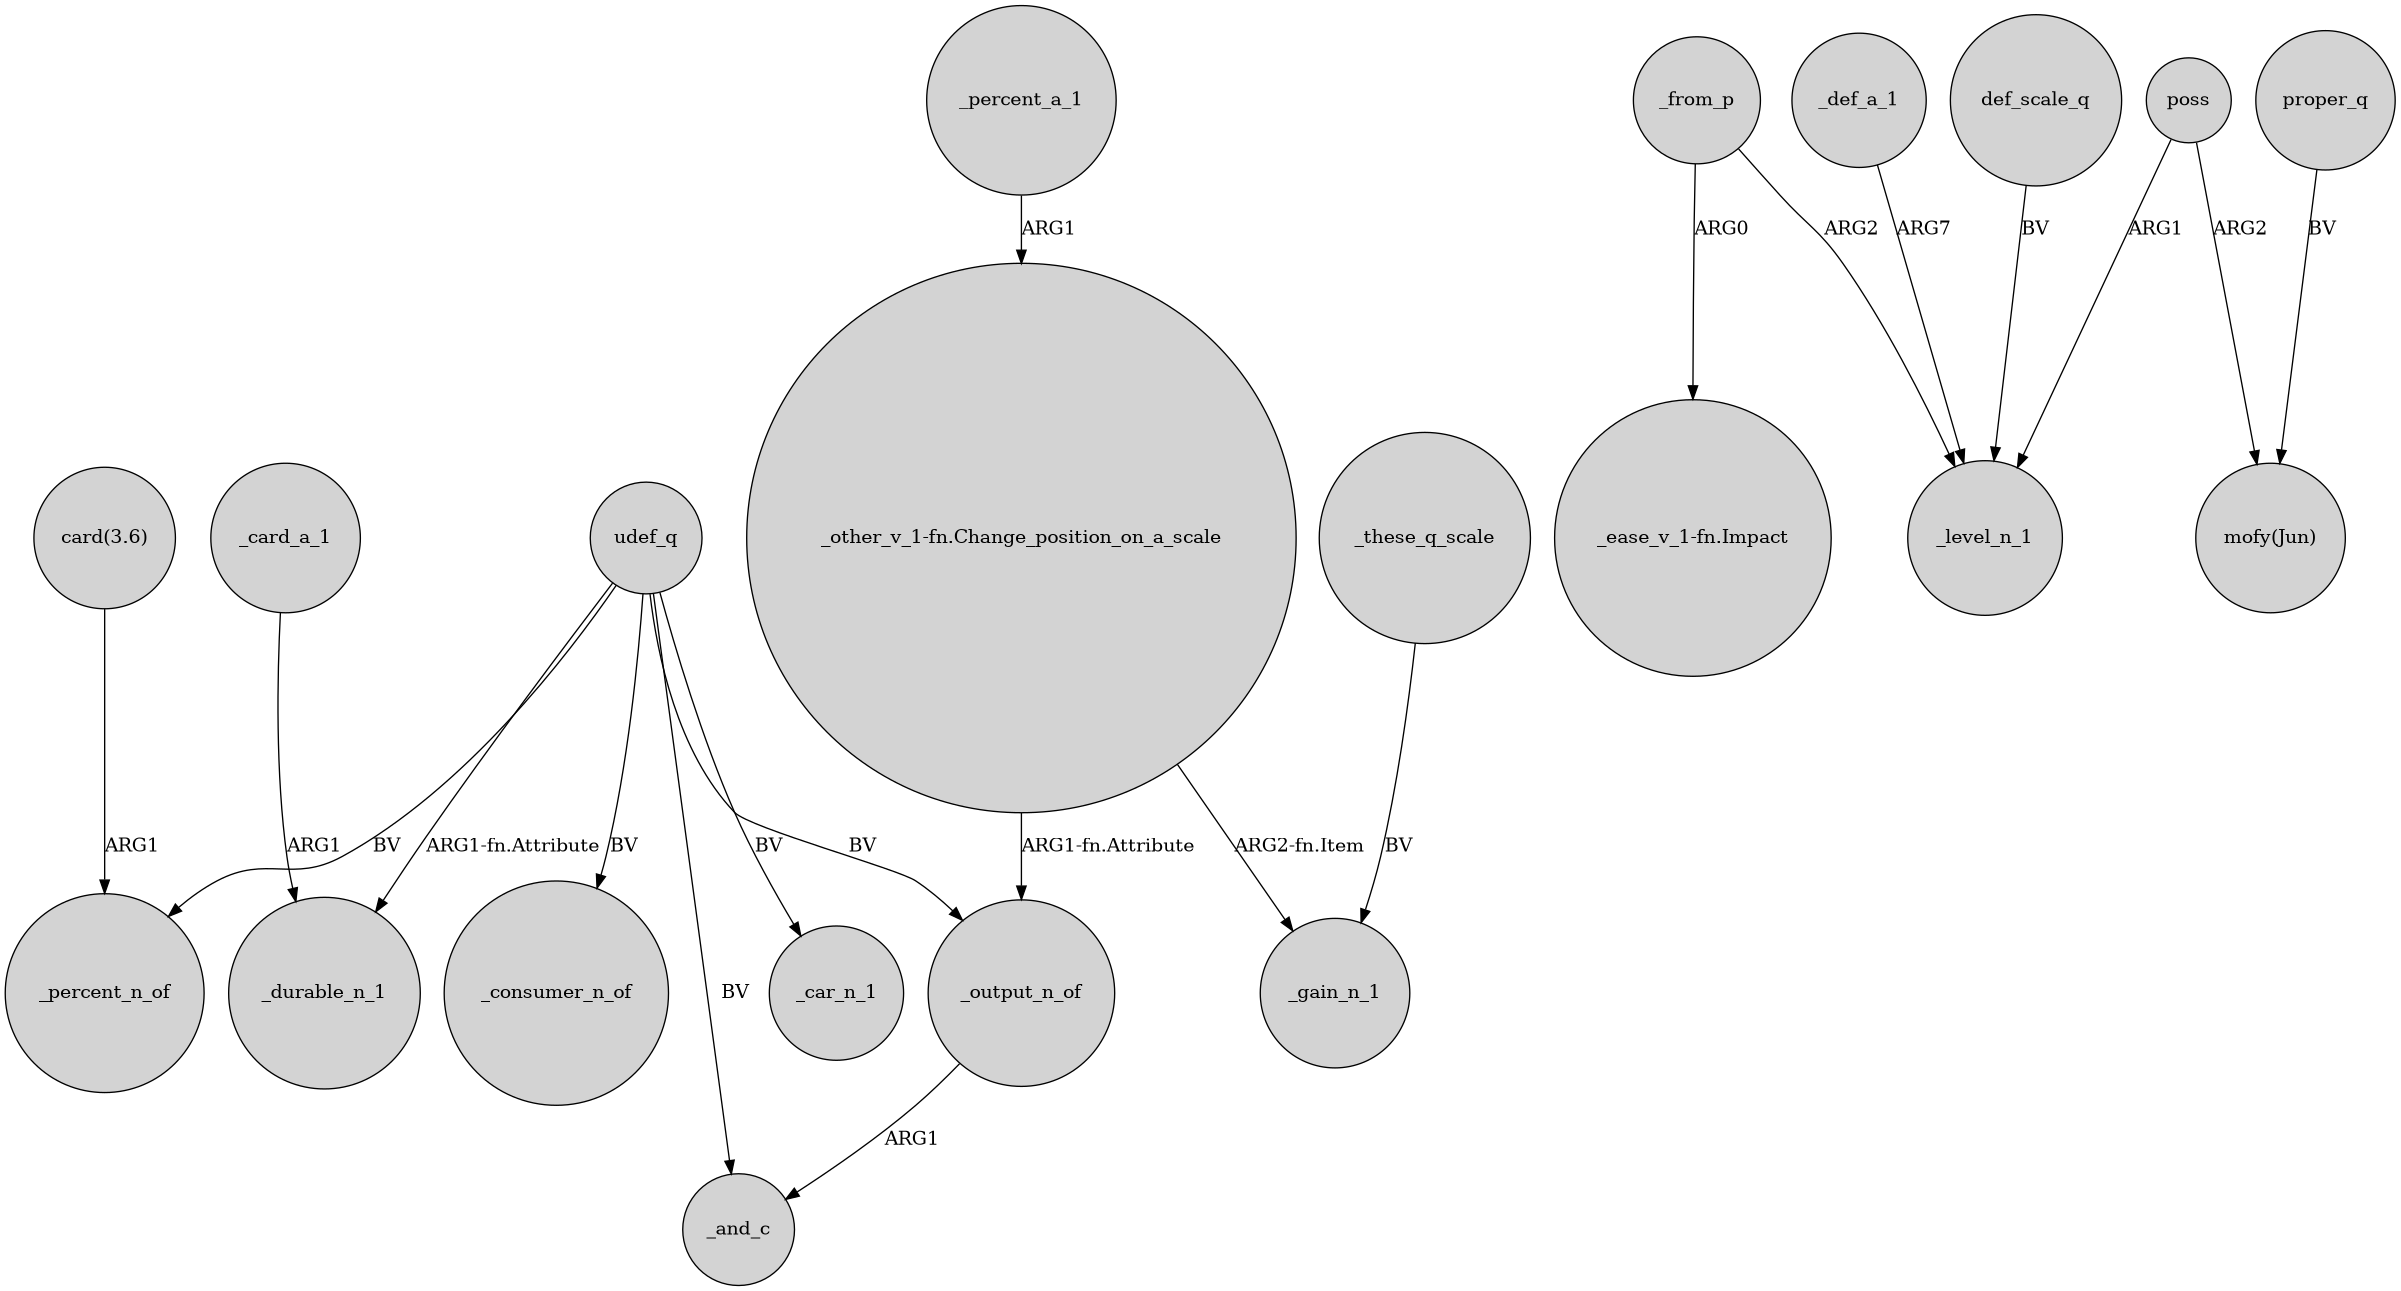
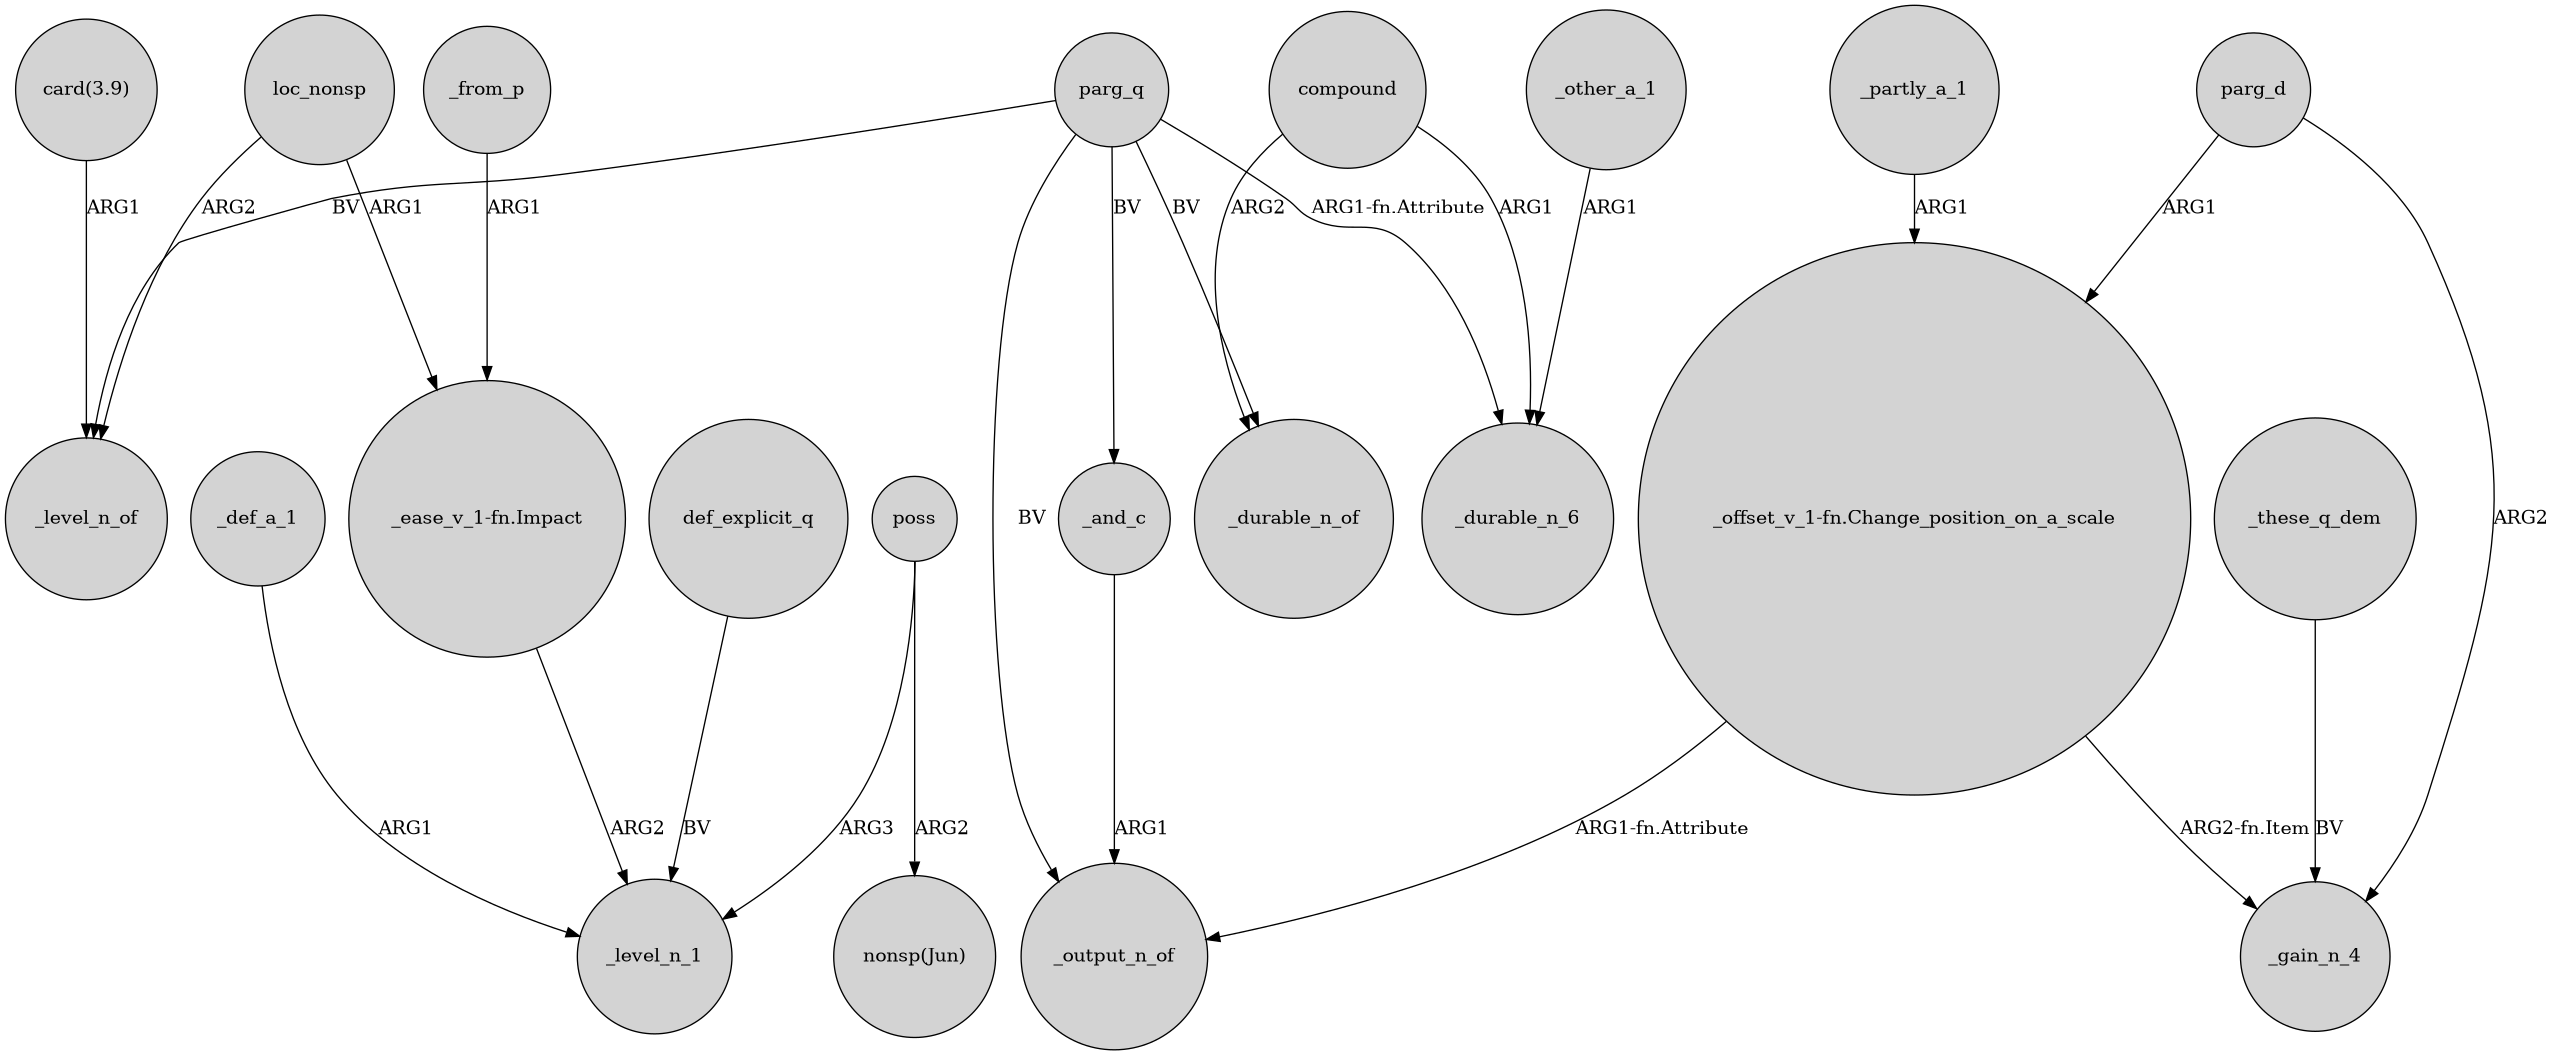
none -> (320, 90)
none -> (1348, 90)
none -> (2254, 90)
(1021, 100) -> (1914, 90)
(2036, 100) -> (748, 519)
(2326, 100) -> none
(1722, 229) -> (515, 209)
(1924, 229) -> (406, 829)
(2156, 229) -> (867, 829)
(1861, 290) -> (579, 760)
(105, 538) -> (86, 90)
(286, 538) -> (1606, 90)
(646, 538) -> (1112, 90)
(1021, 538) -> (1914, 519)
(1425, 538) -> (2315, 519)
(2271, 538) -> (915, 957)
(105, 993) -> (86, 519)
(324, 993) -> (1518, 519)
(556, 993) -> (1294, 519)
(836, 993) -> none
(1335, 993) -> (2315, 957)
(882, 1132) -> (1114, 712)
